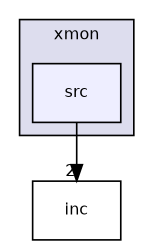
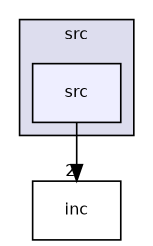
(77, 35) -> (77, 35)
